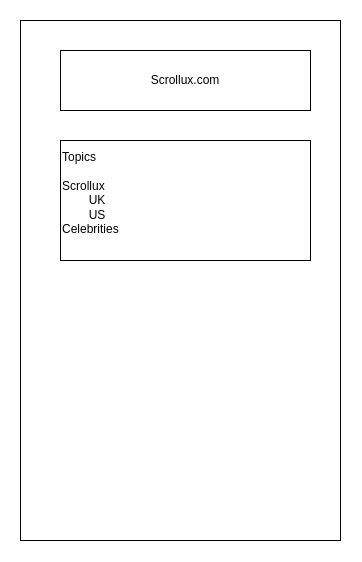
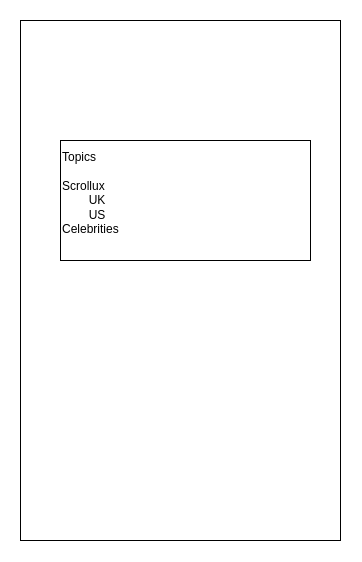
(186, 81) -> none
